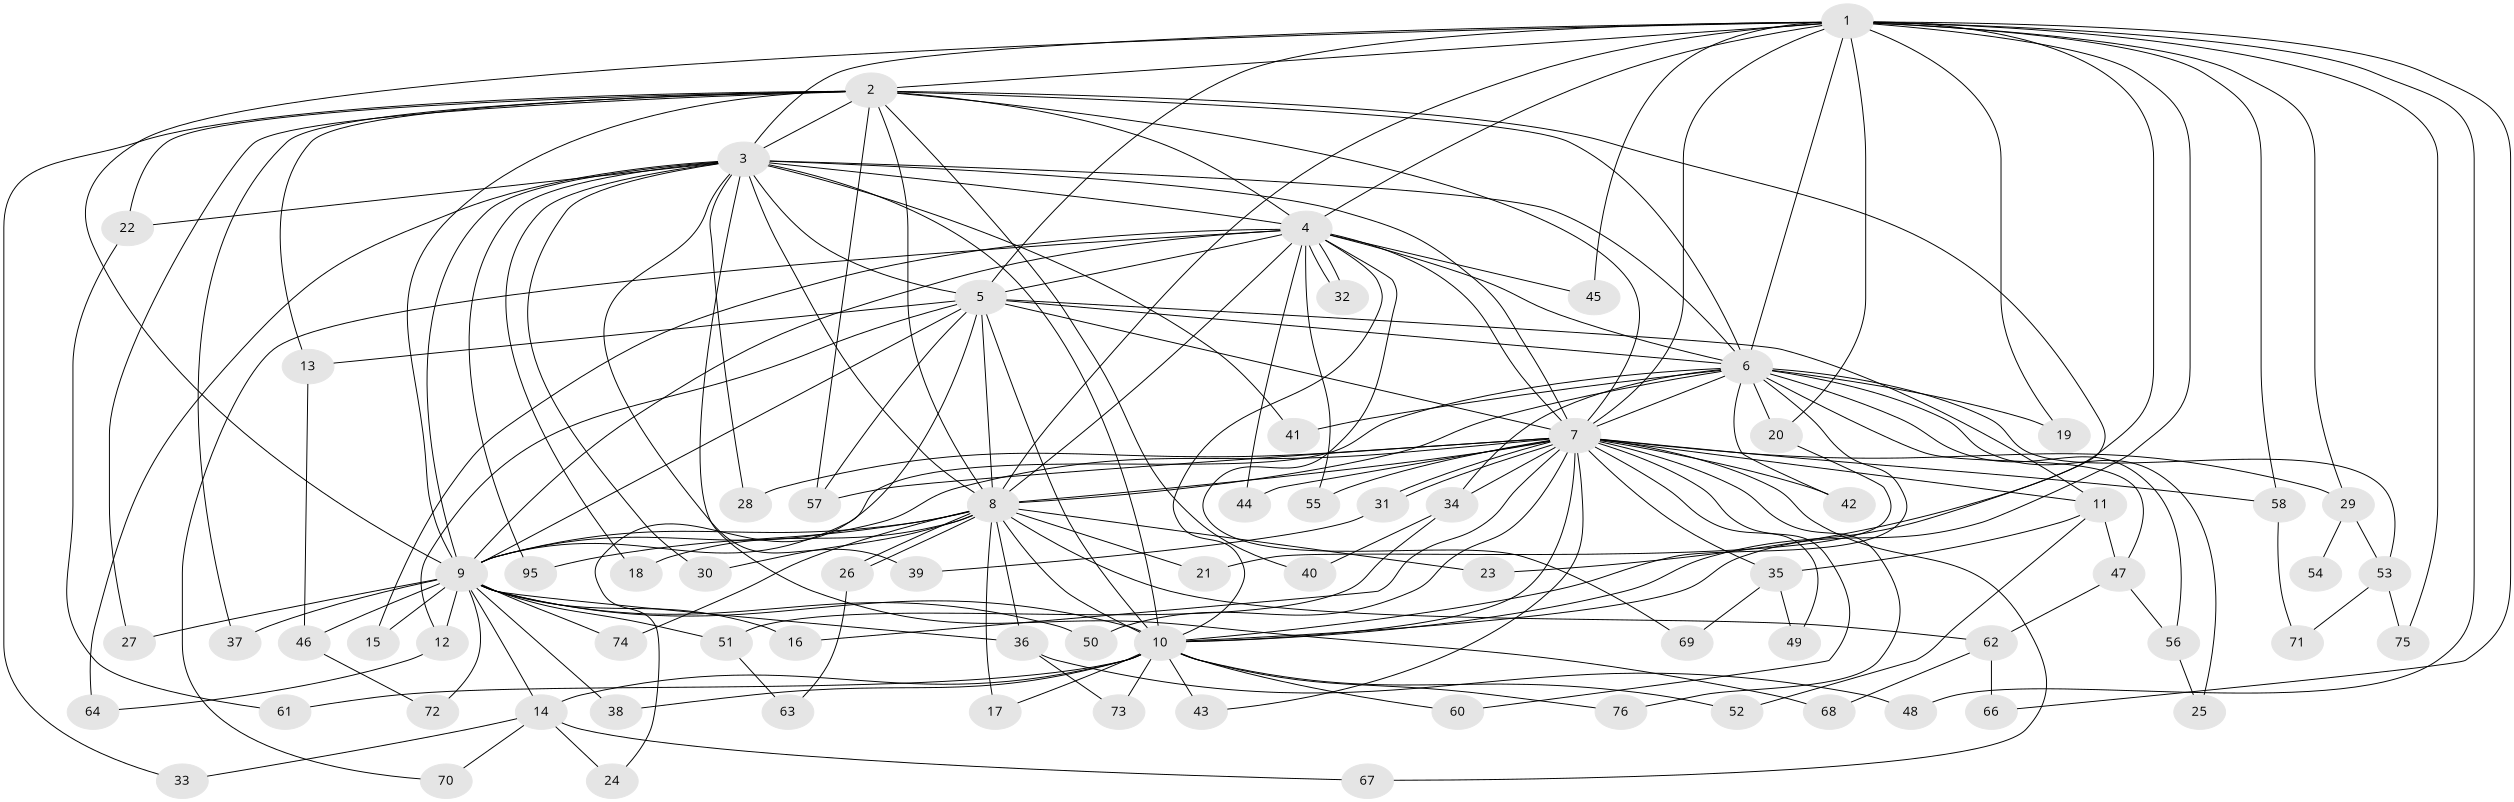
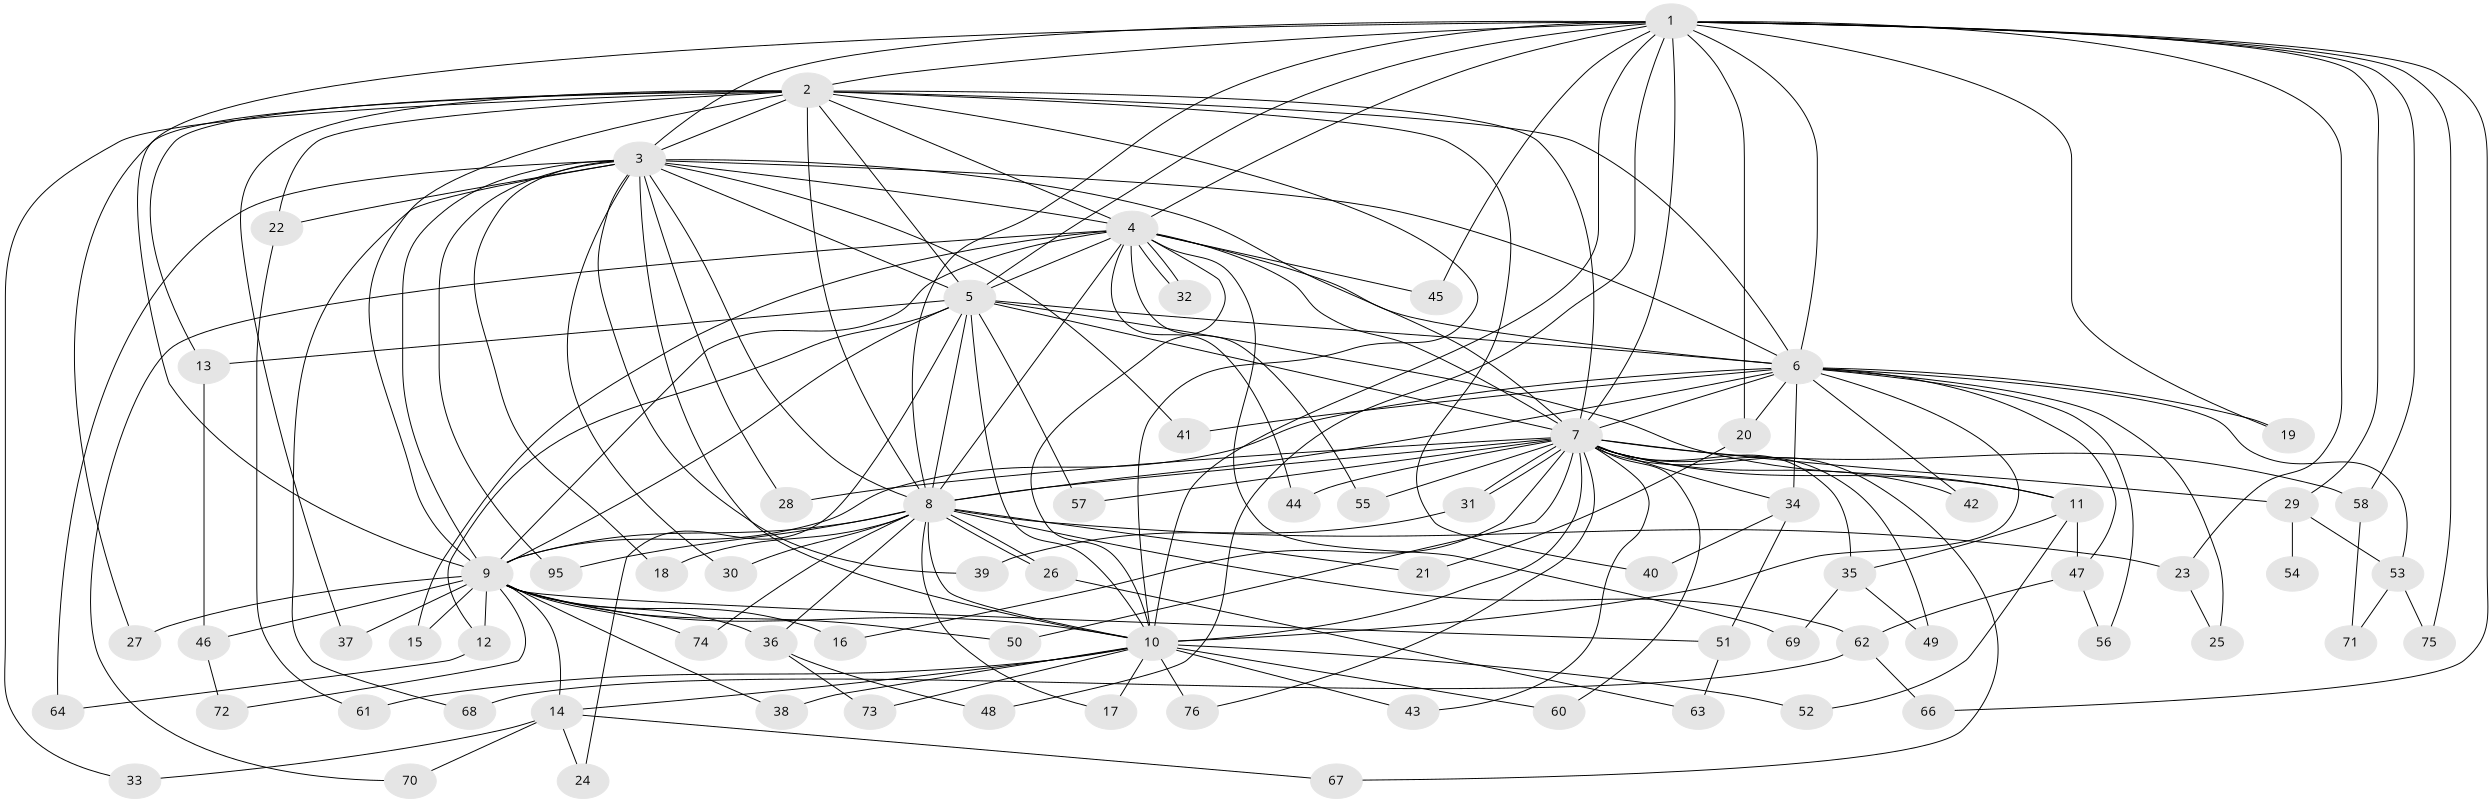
(843, 297) -> (892, 198)
(957, 488) -> none
(2187, 677) -> (2200, 609)
